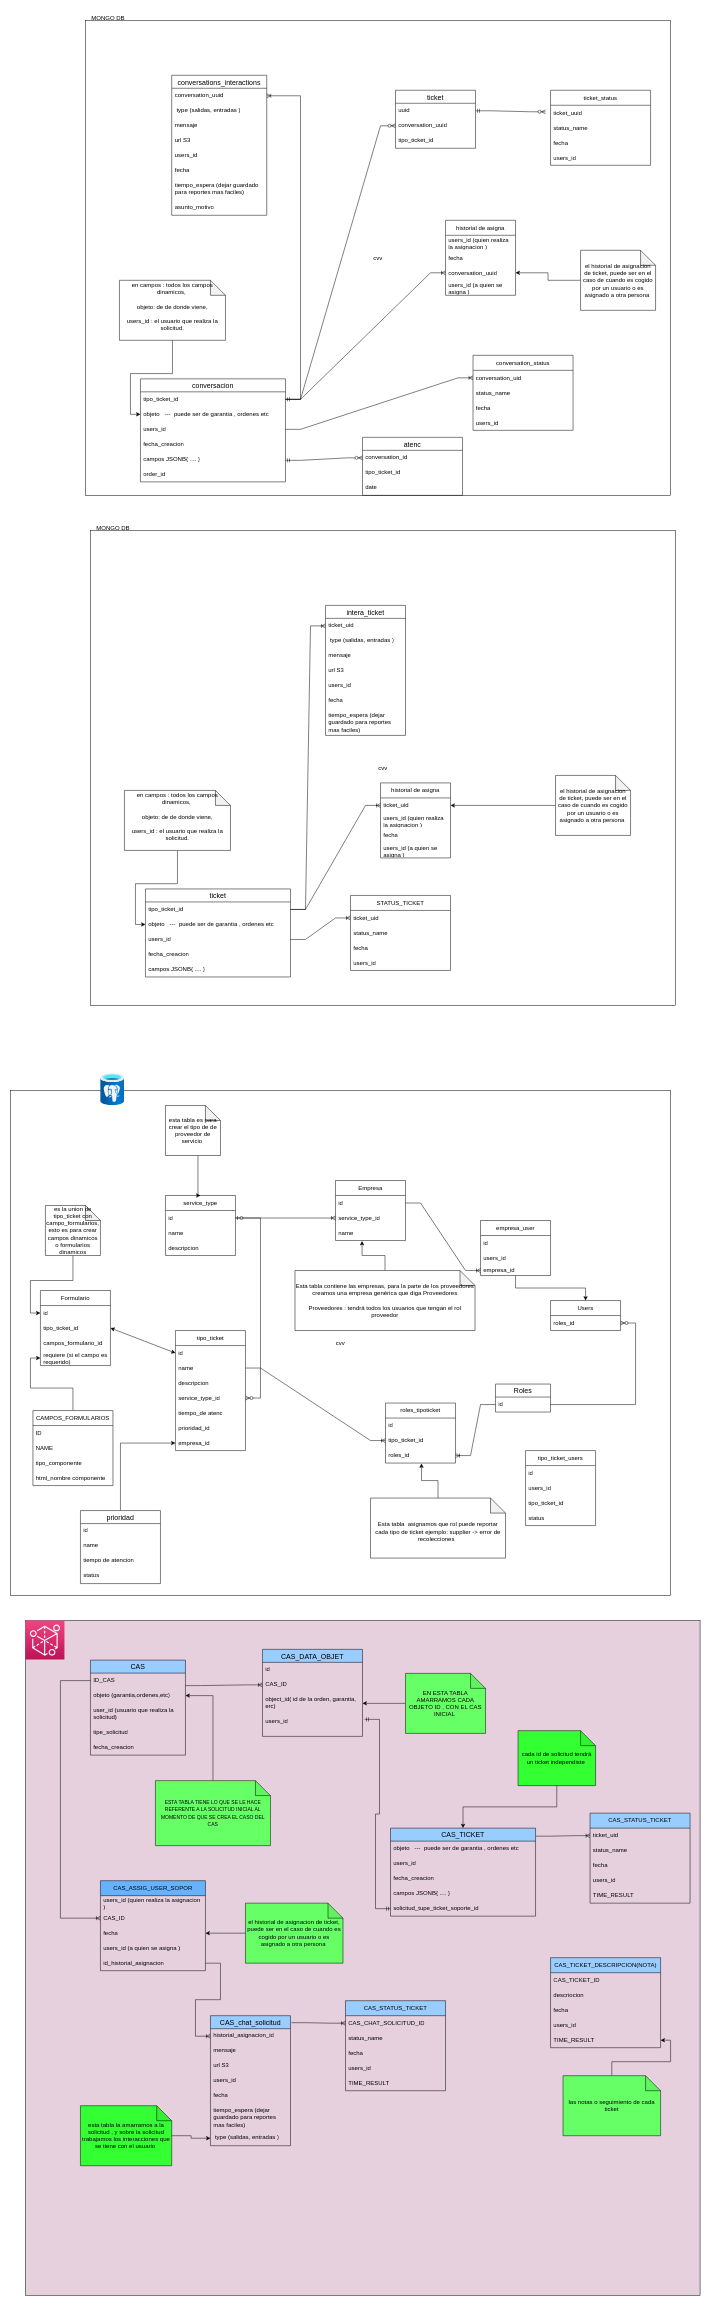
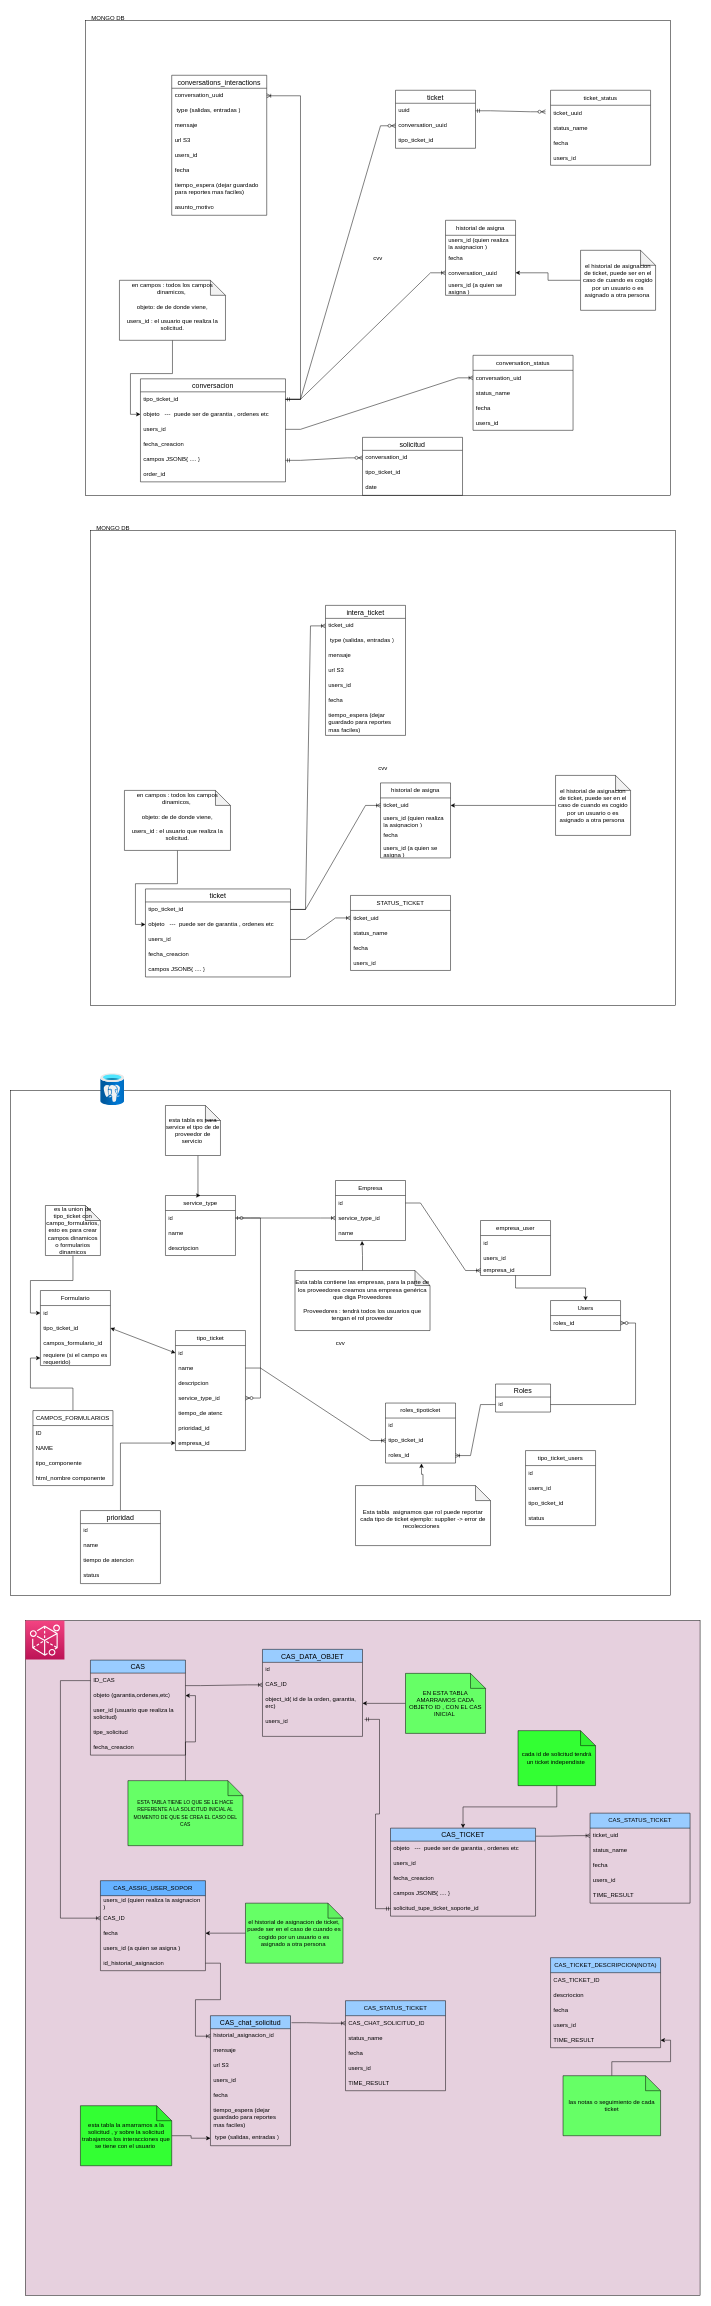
(412, 444) -> (412, 444)
(193, 1130) -> (193, 1130)
(385, 1300) -> (362, 1300)
(438, 1528) -> (423, 1515)
(213, 1813) -> (185, 1813)
